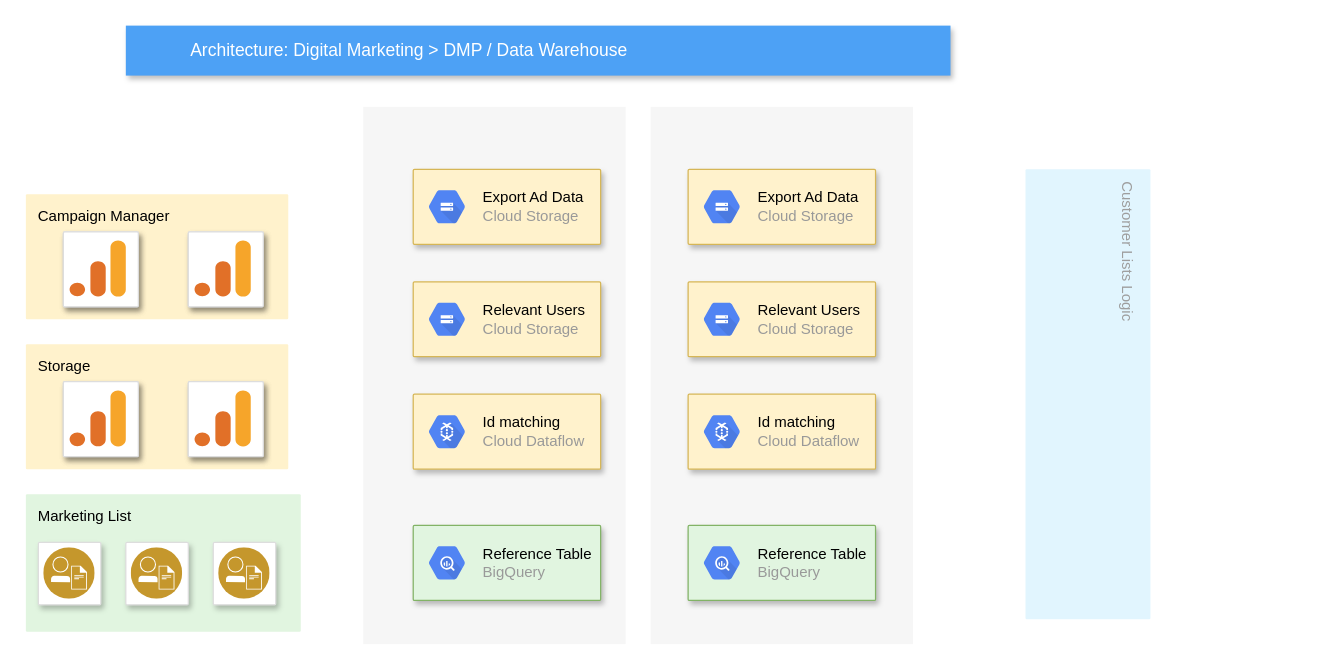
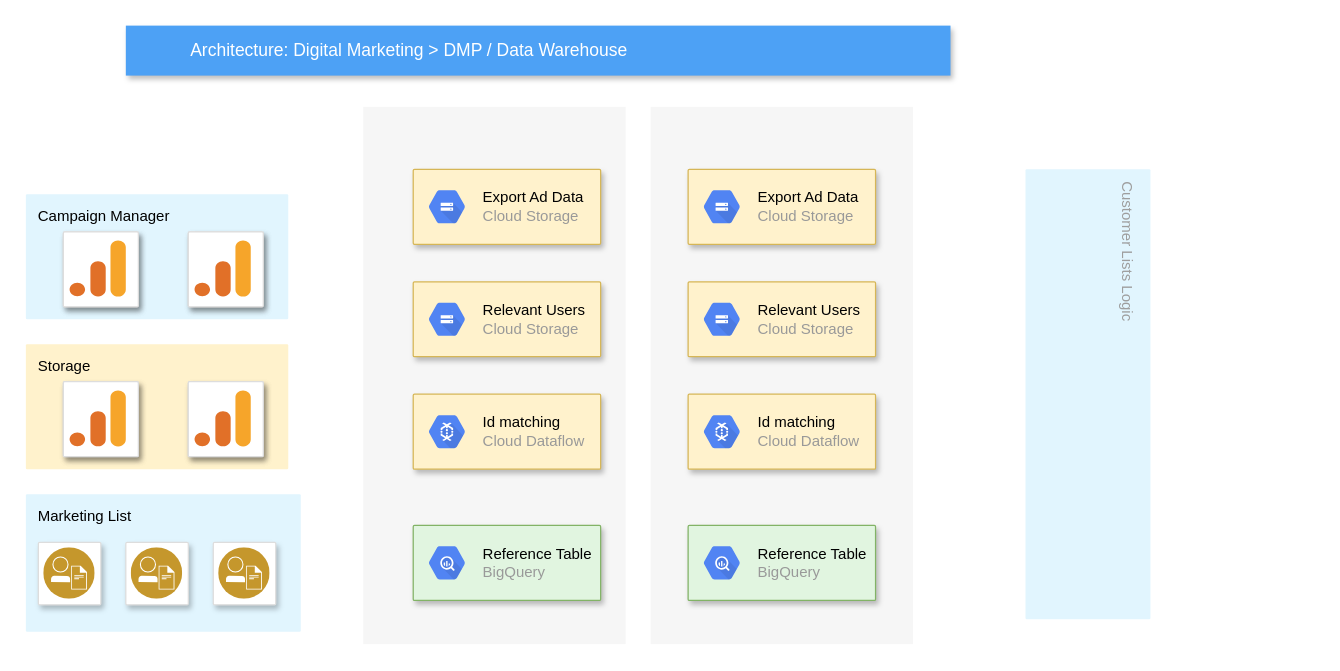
(157, 257) -> (157, 257)
(91, 517) -> (91, 517)
